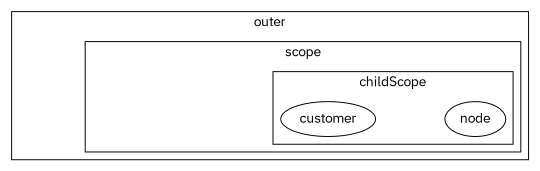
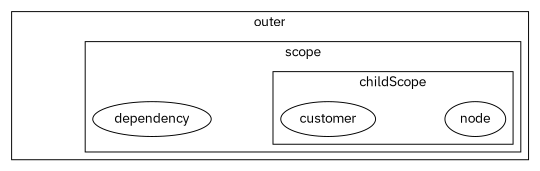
none -> (152, 119)
